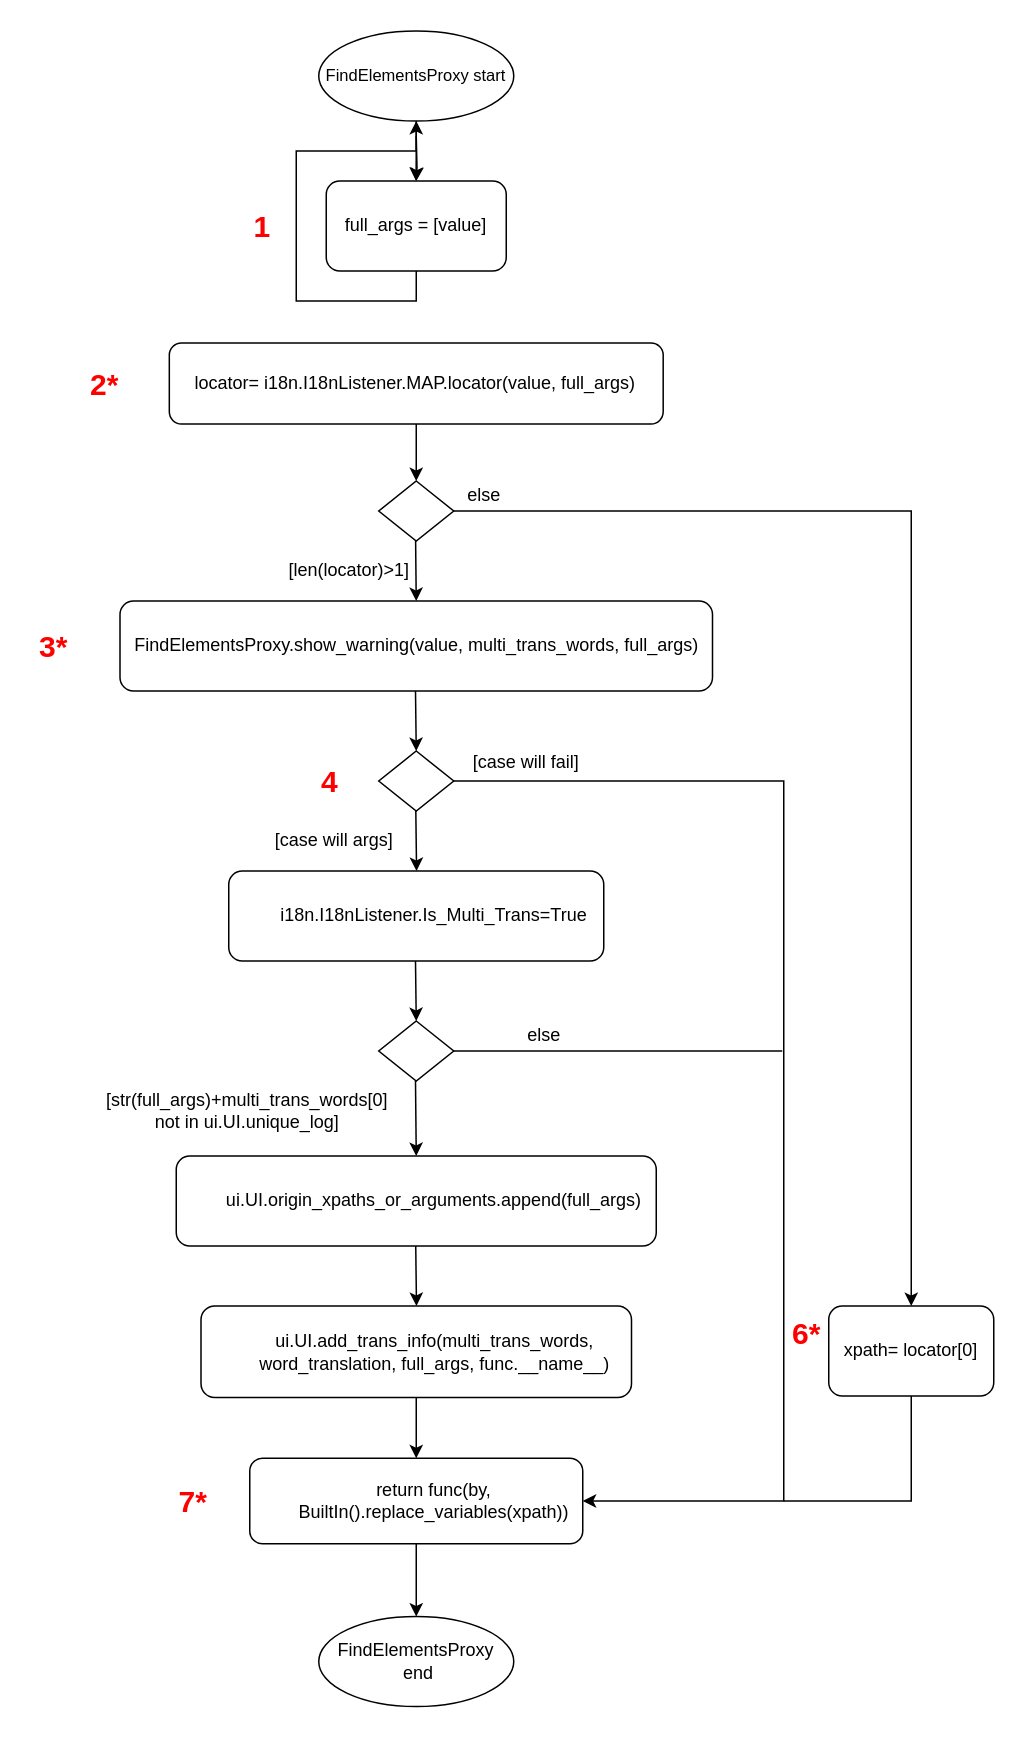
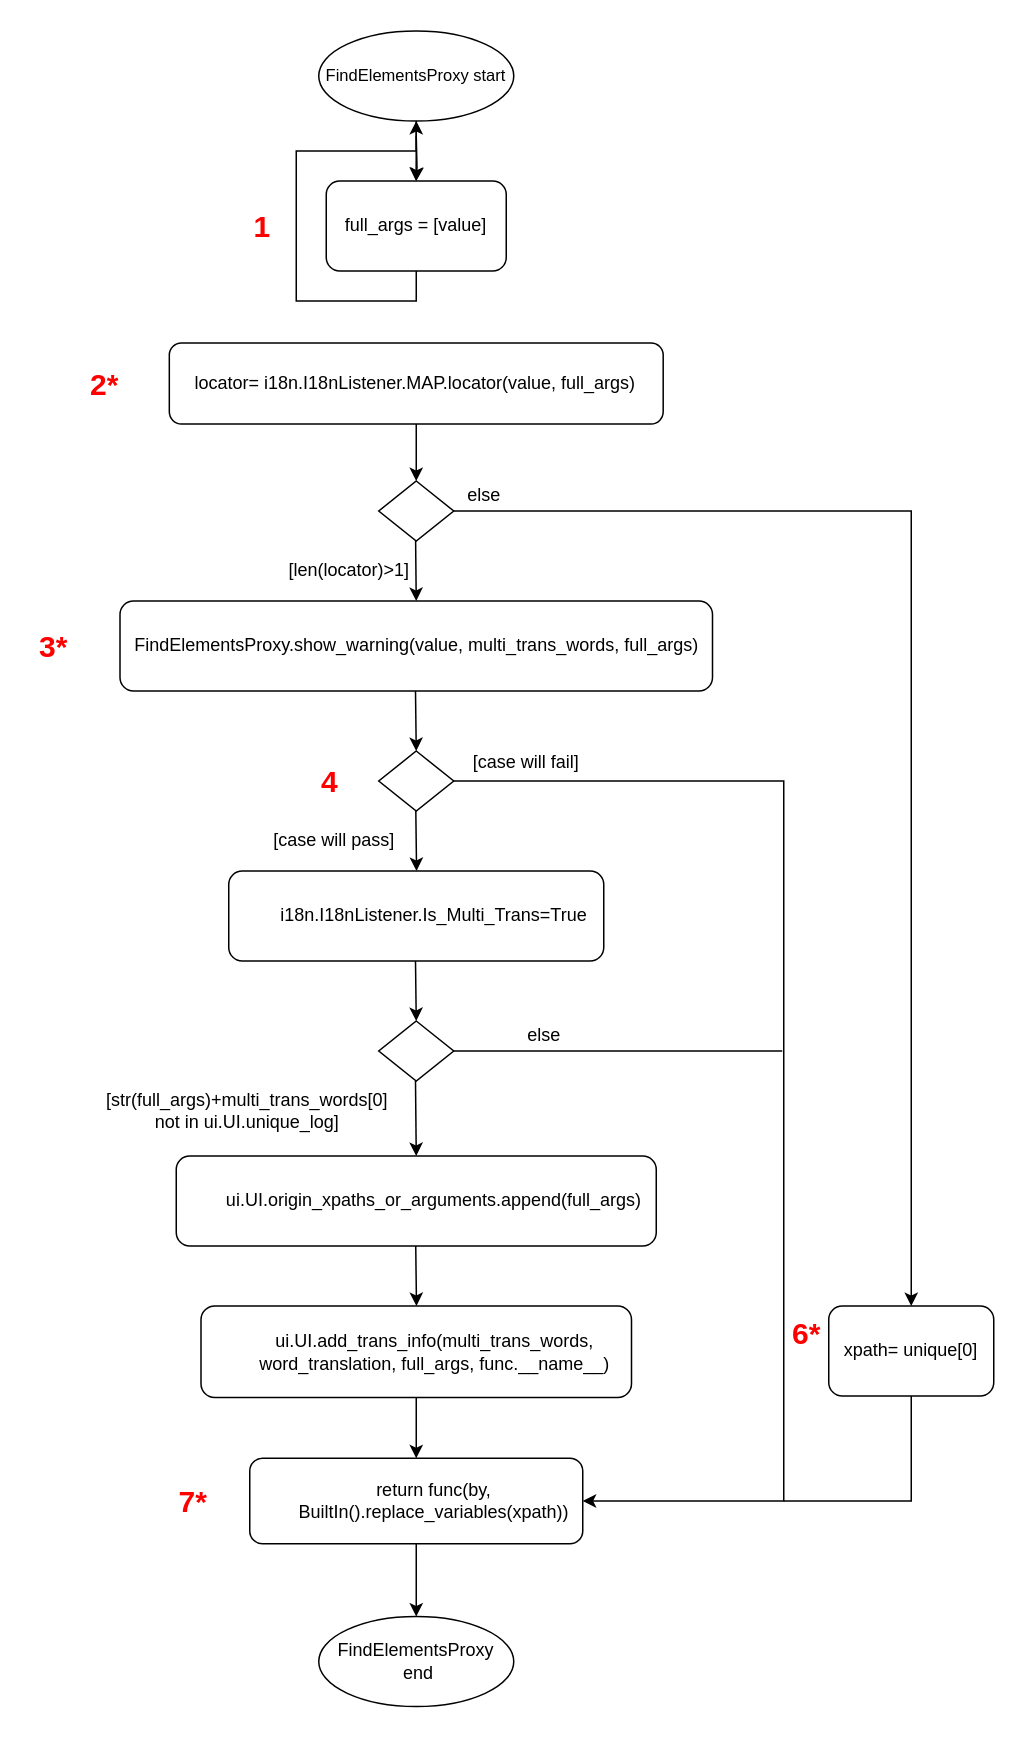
(335, 841) -> (335, 841)
(911, 1351) -> (911, 1351)
